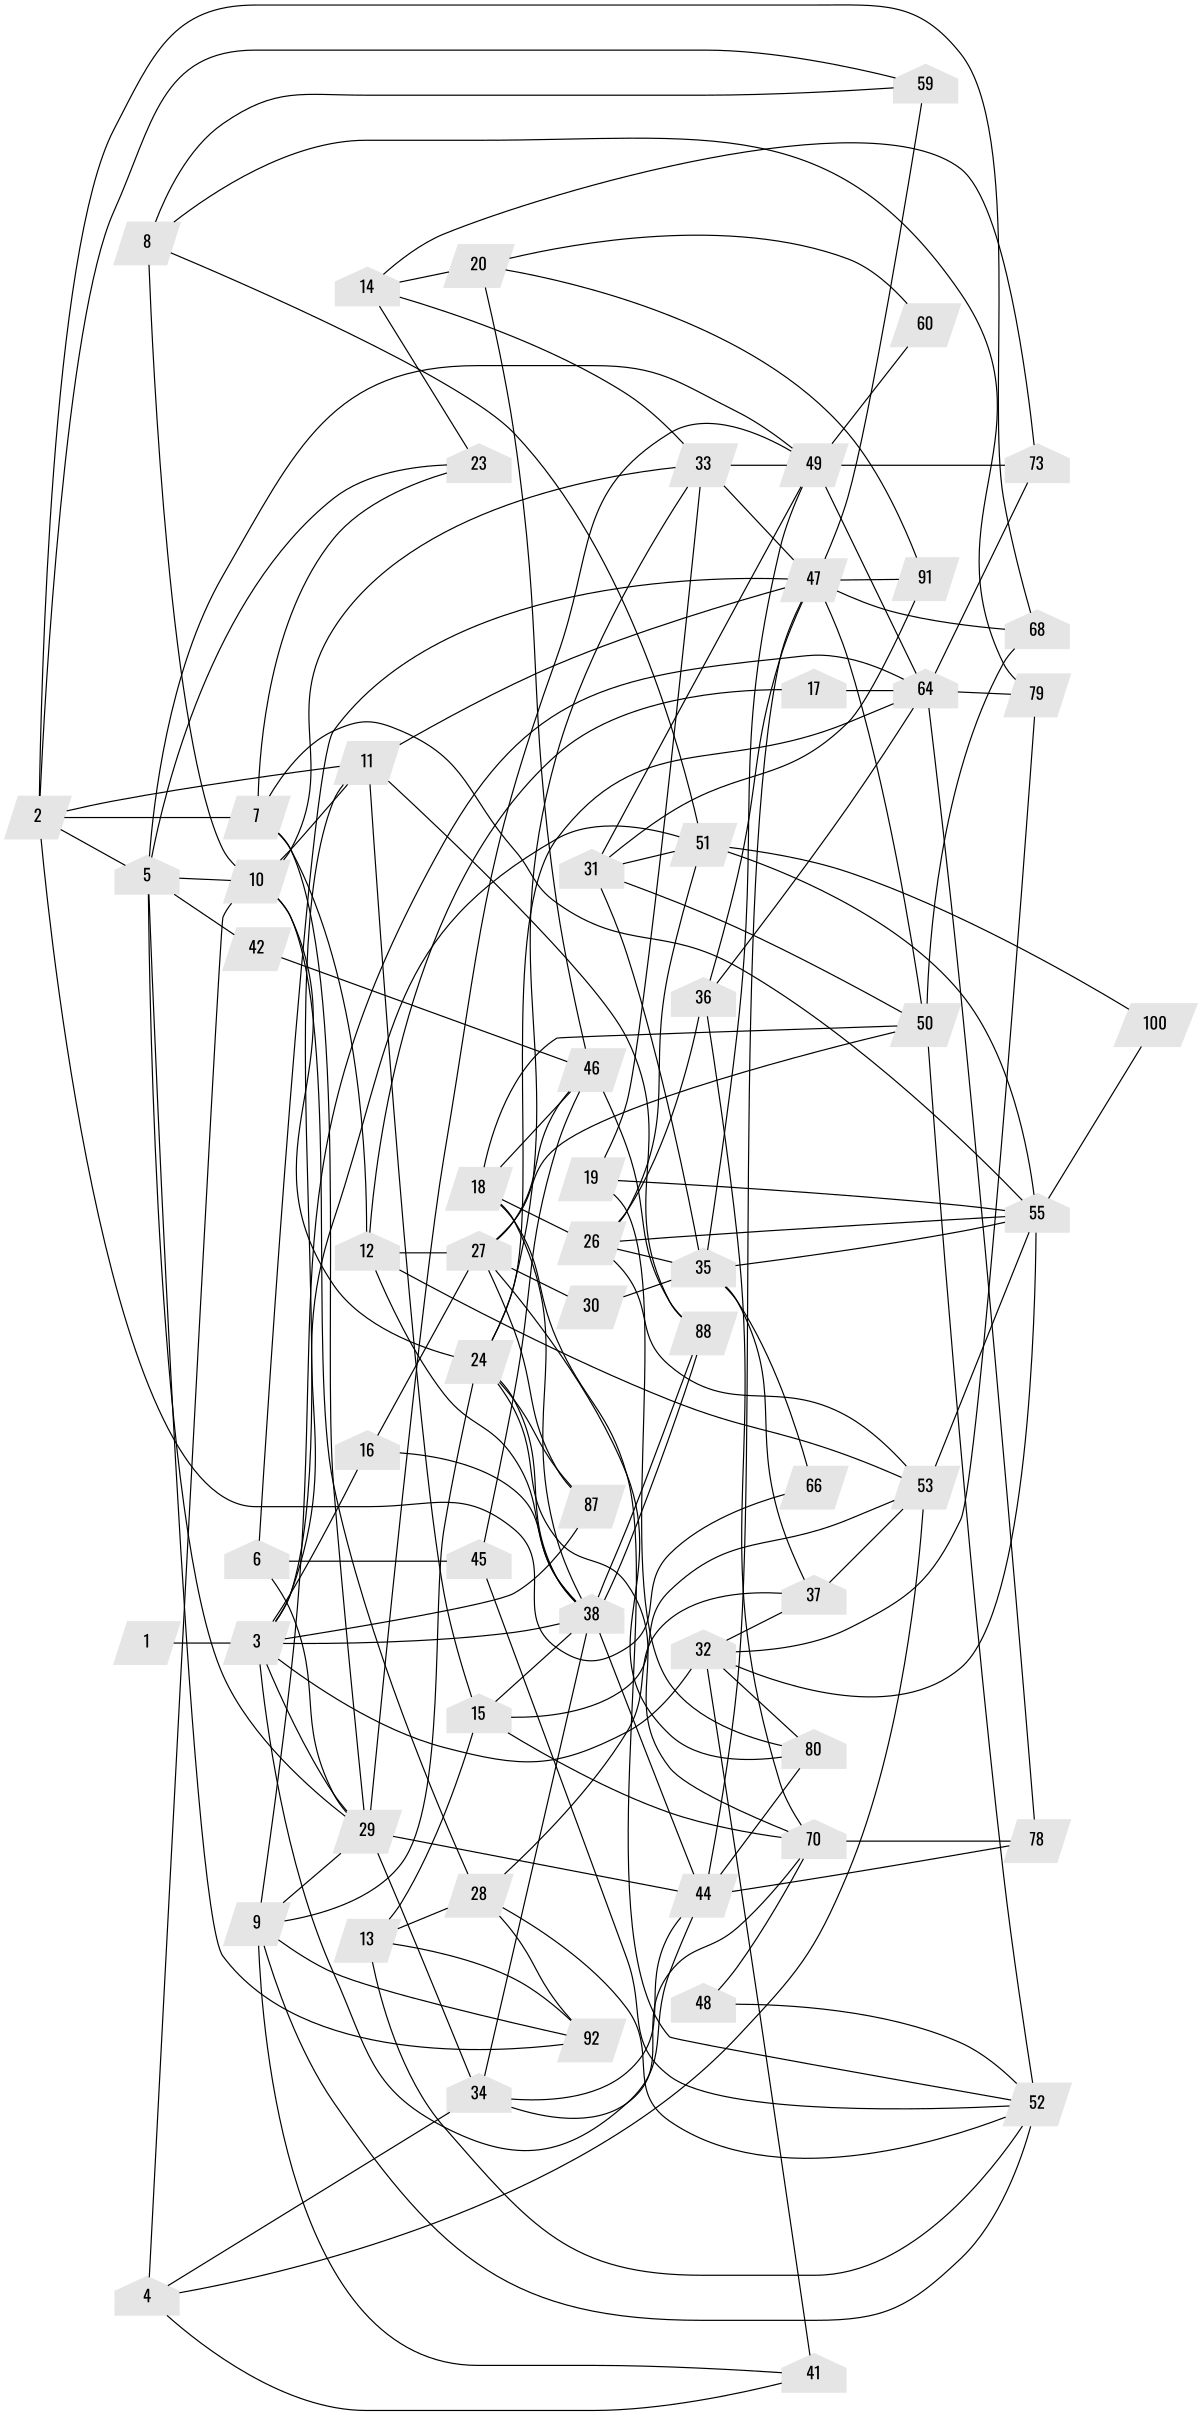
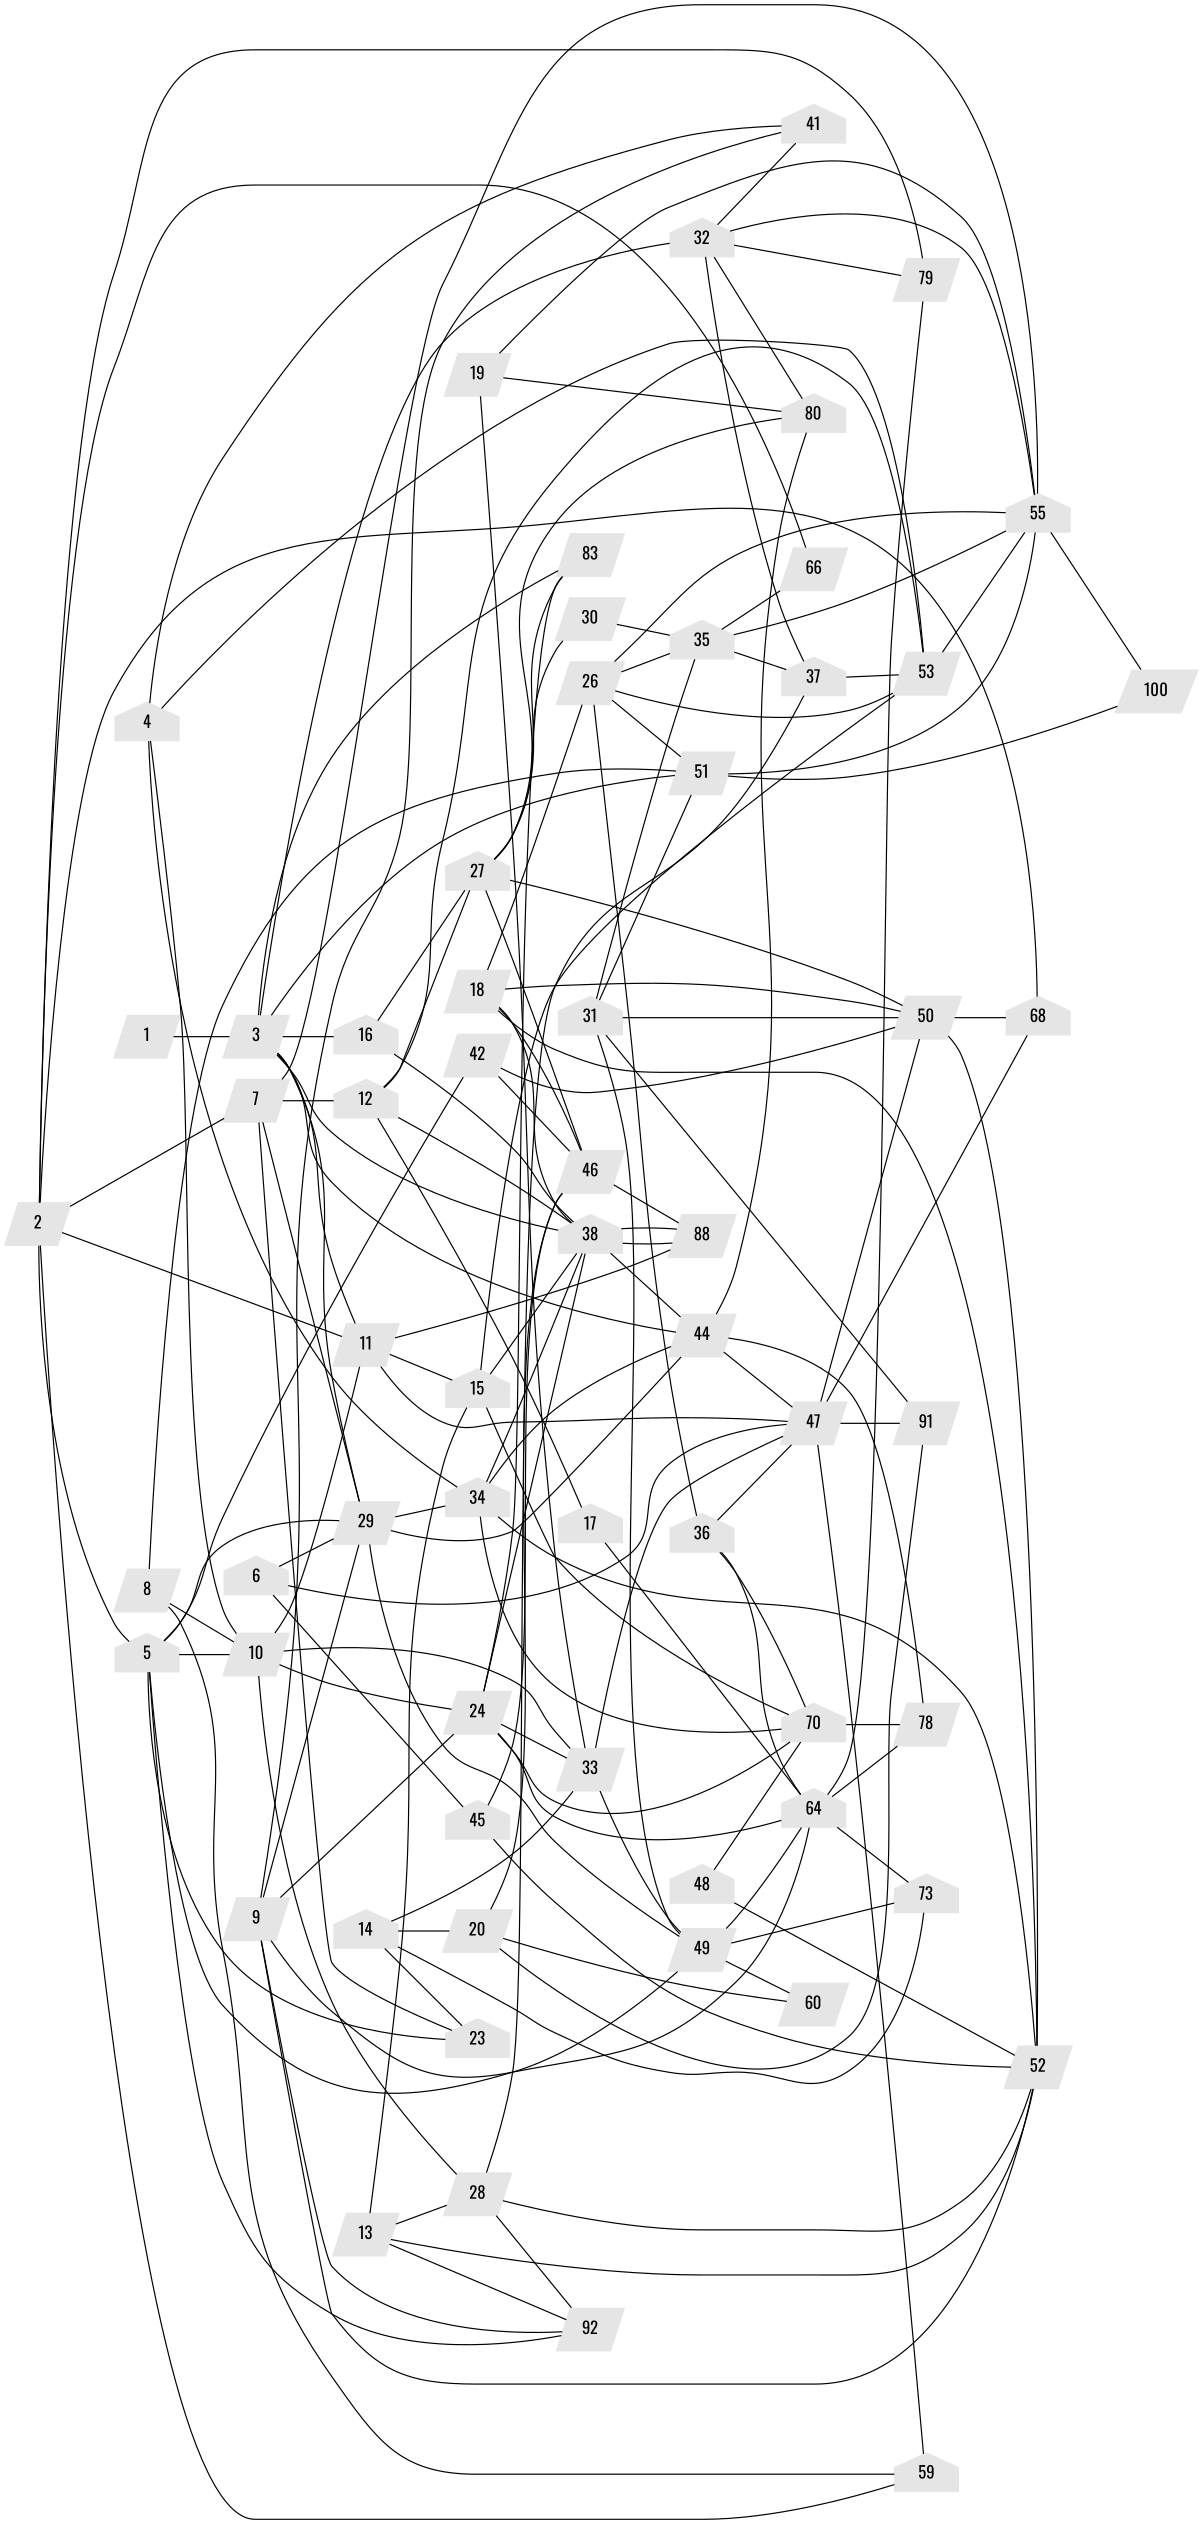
(784, 155) -> (132, 203)
(747, 886) -> none
none -> (678, 1081)
(592, 1507) -> (590, 555)
none -> (907, 1645)
